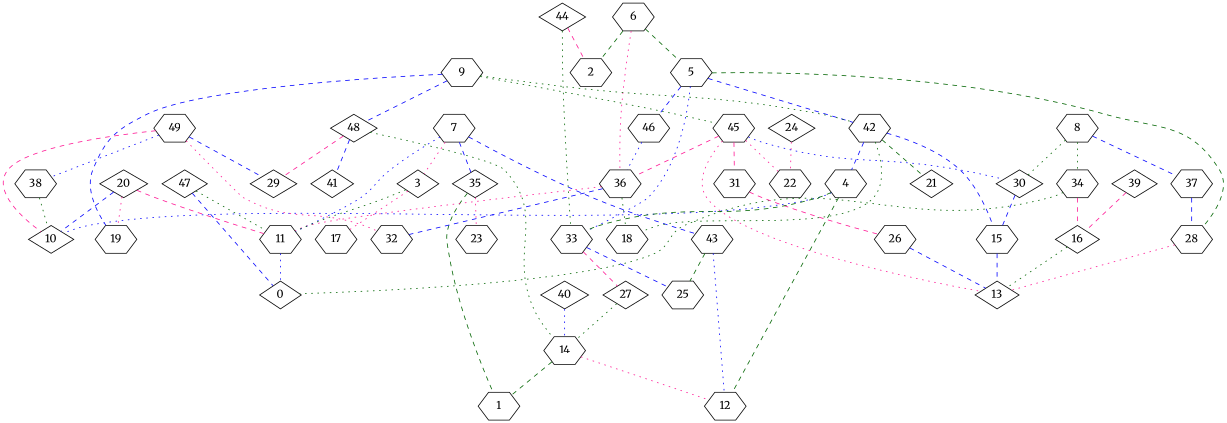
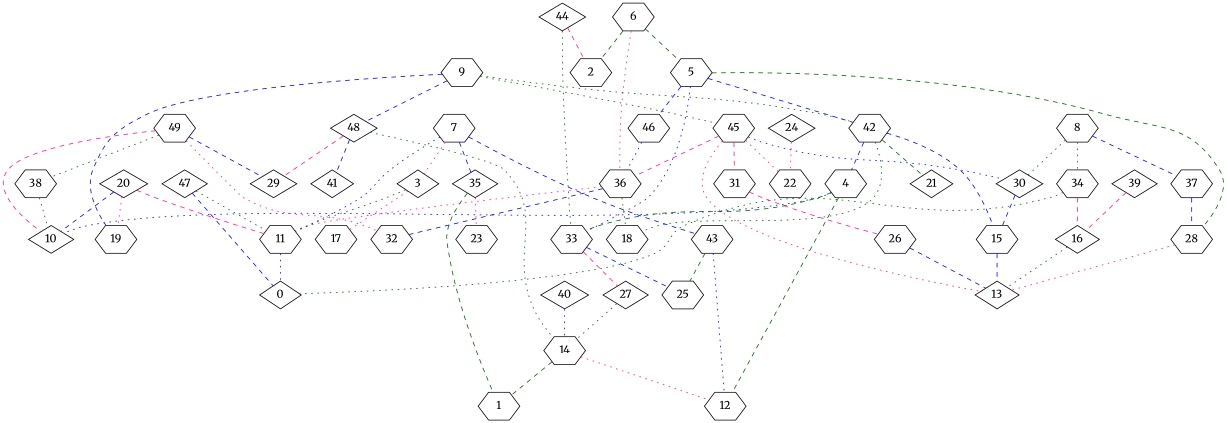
(105, 156) -> (105, 156)
